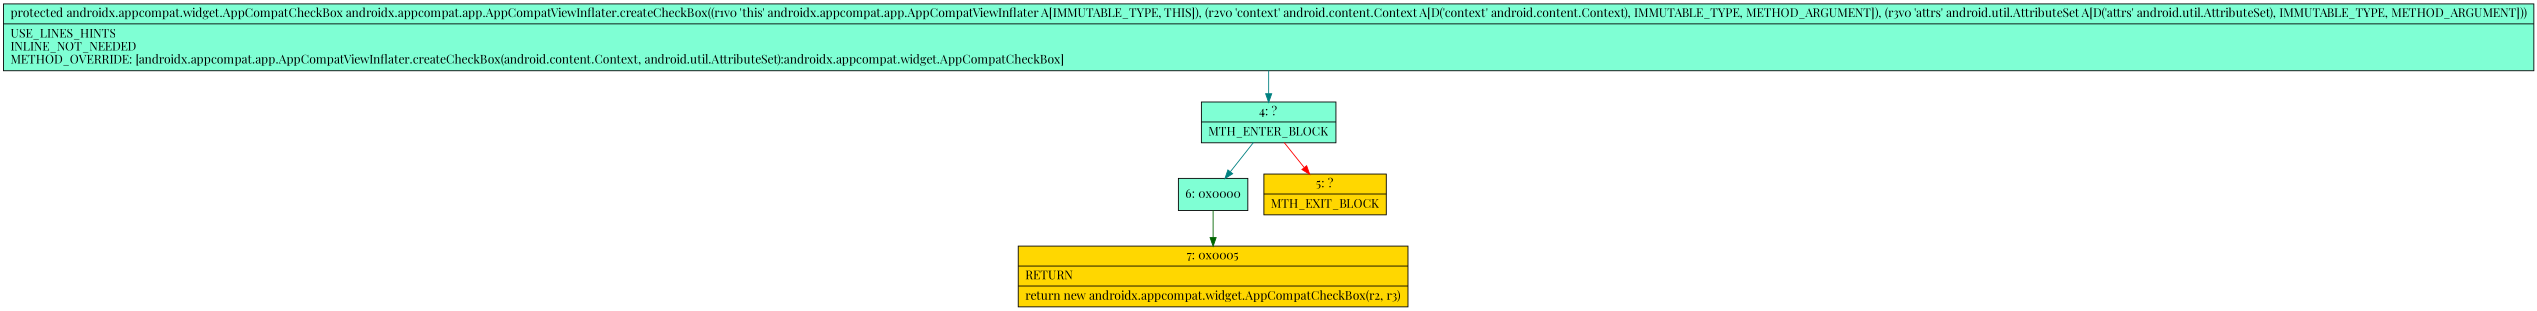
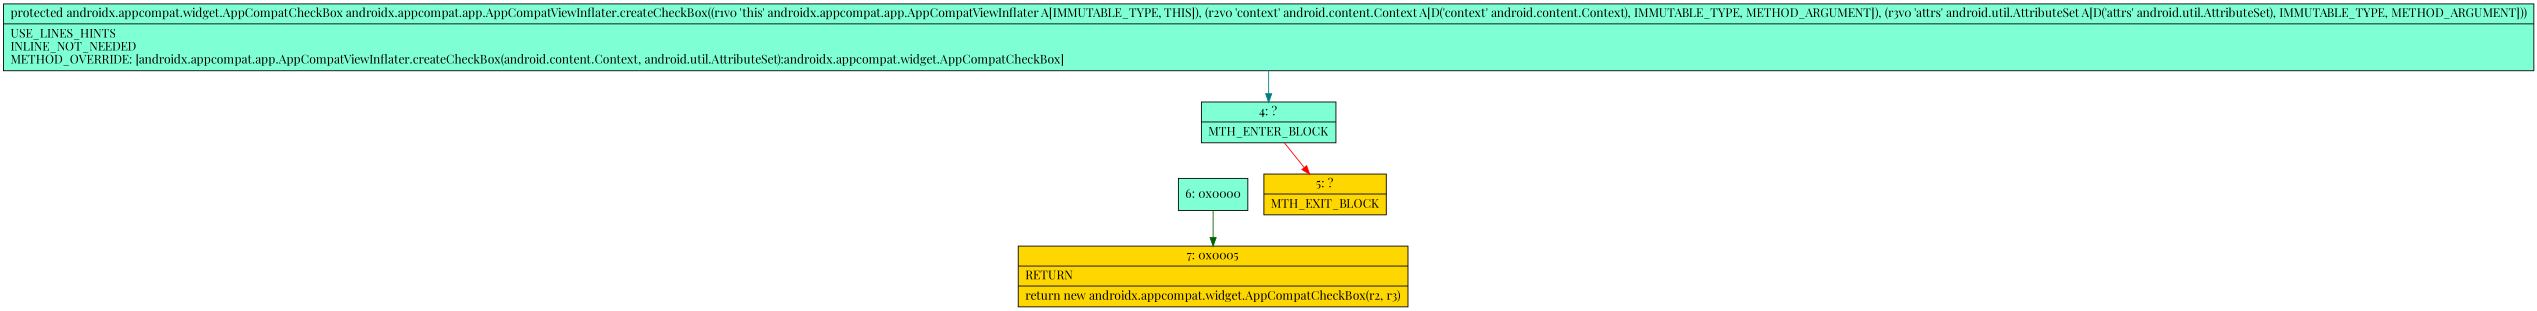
(1242, 157) -> none
